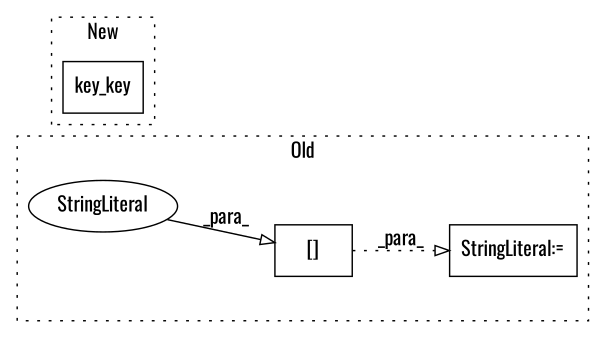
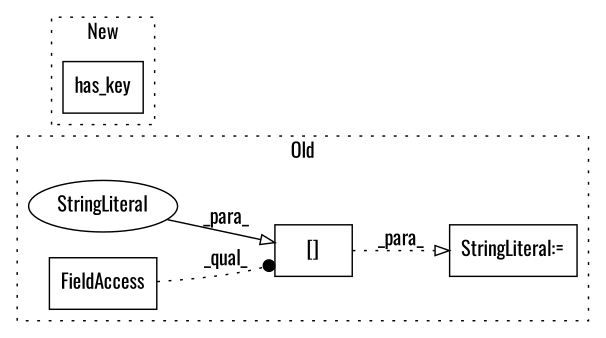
(103, 87) -> (103, 87)
none -> (103, 284)
